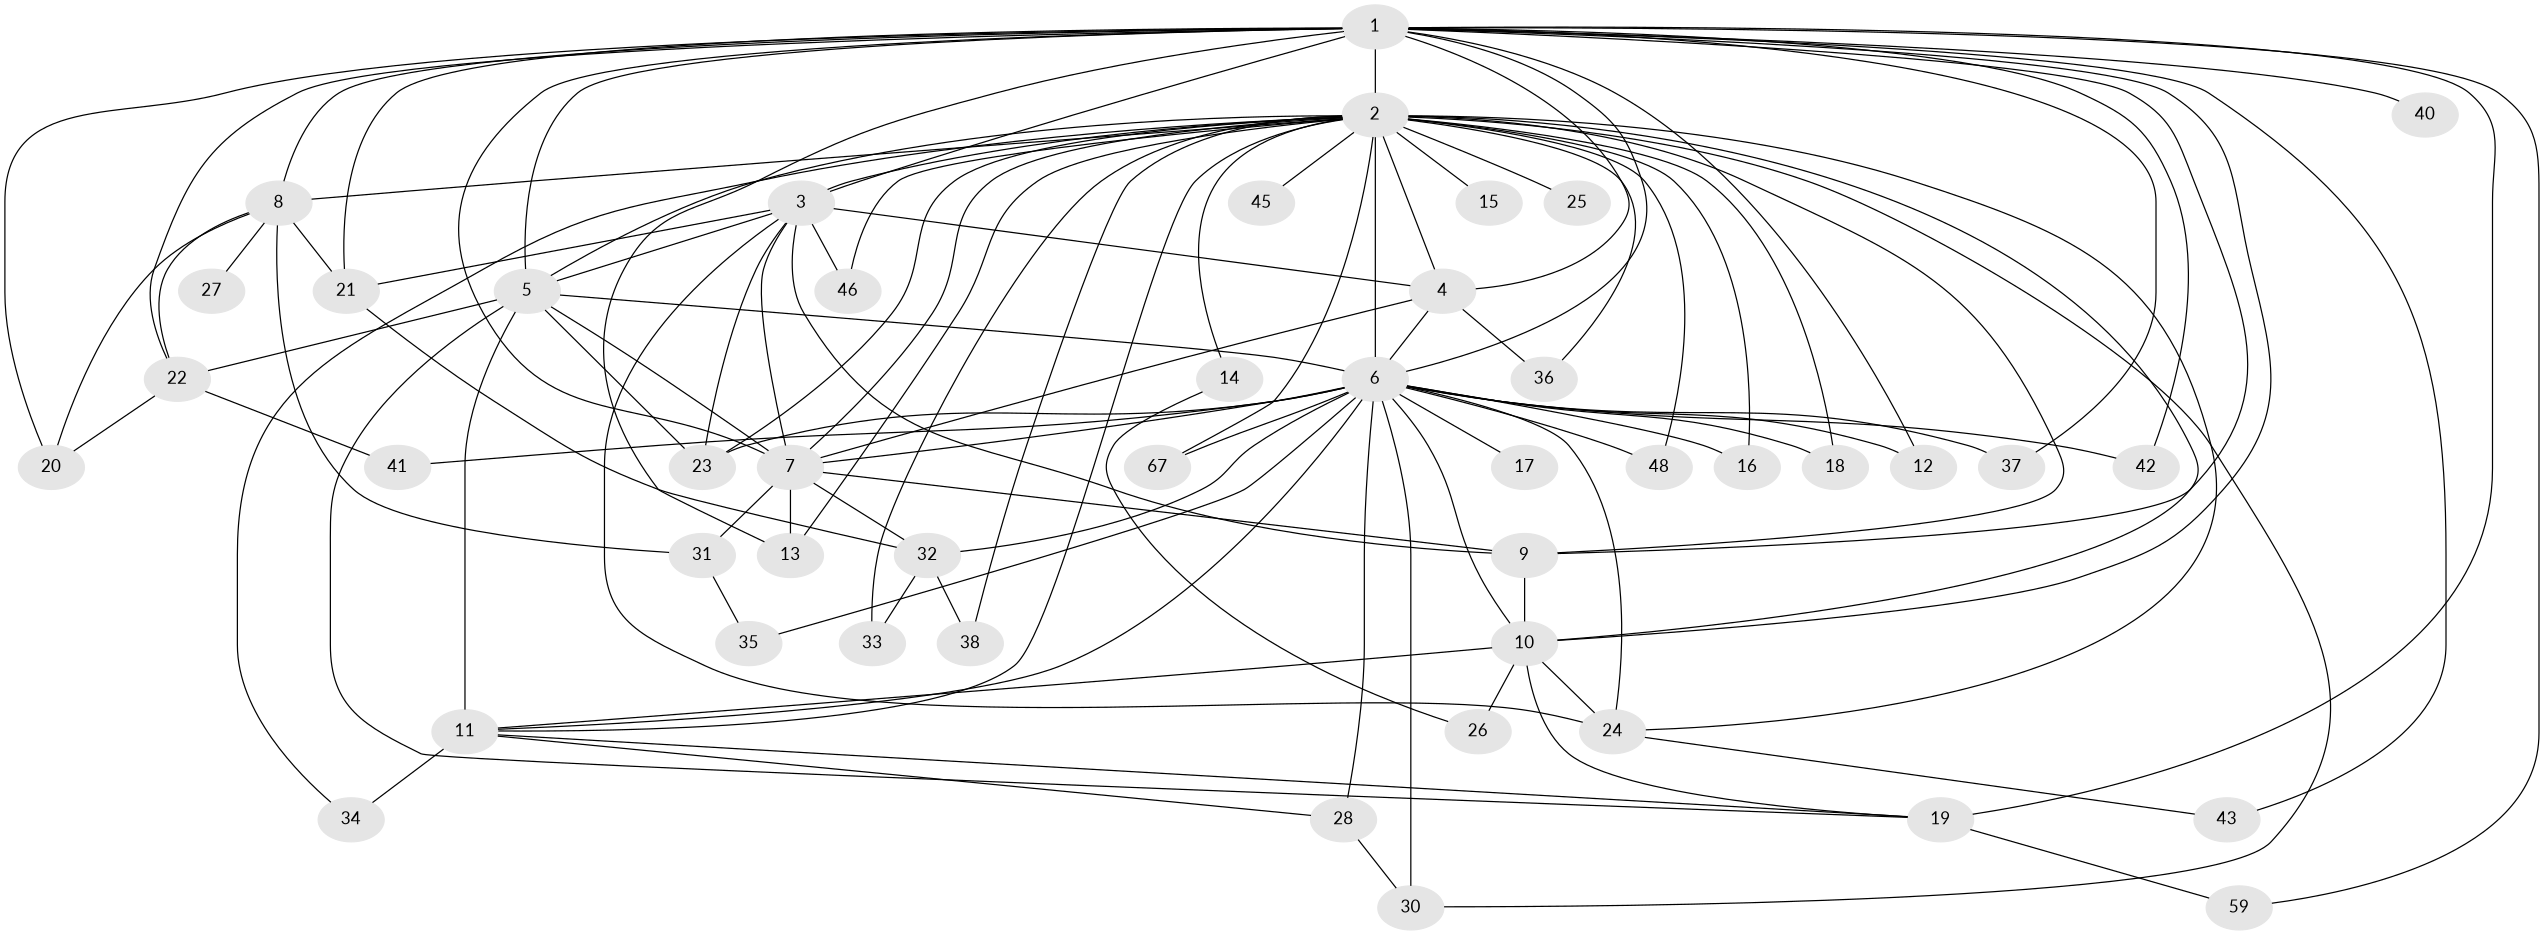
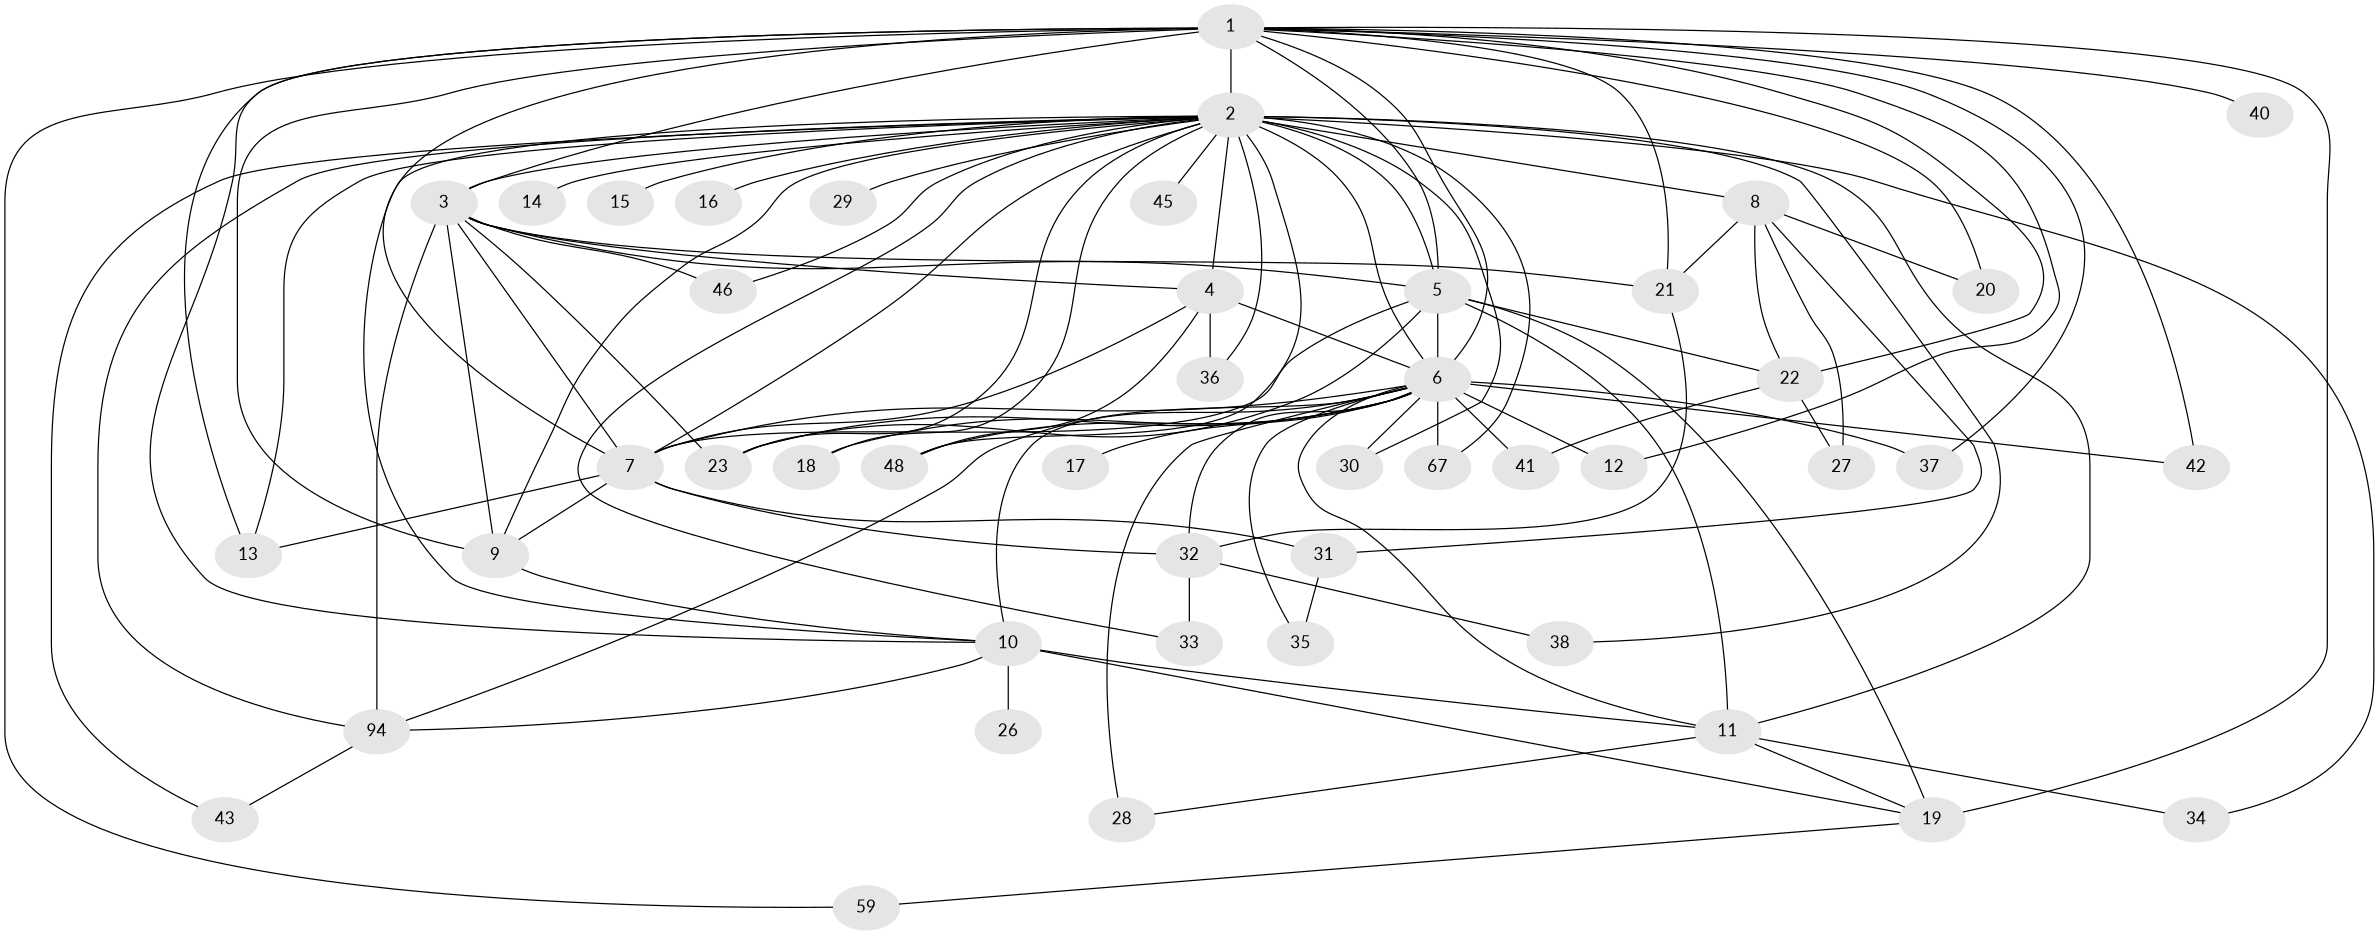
(785, 42) -> none
(1555, 109) -> (1115, 400)
(2250, 123) -> (326, 161)
(1577, 203) -> (843, 203)
(1598, 420) -> none
(114, 423) -> (1816, 423)
(1199, 590) -> none
(1613, 732) -> (377, 732)
(1377, 864) -> none
